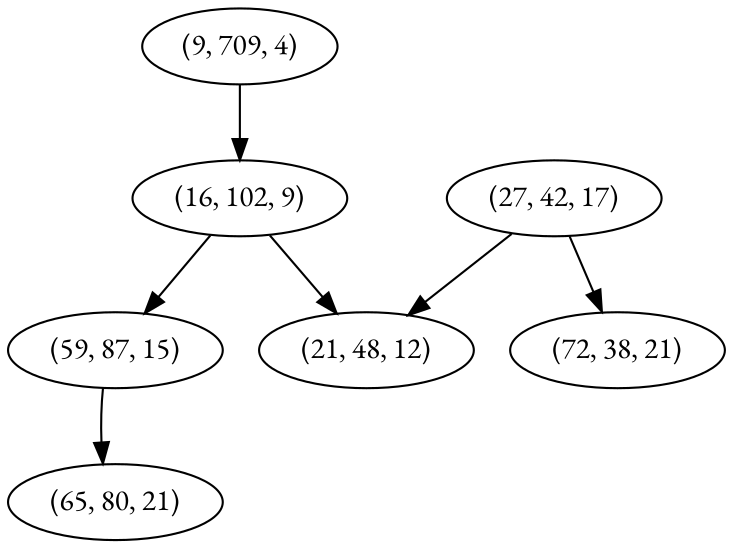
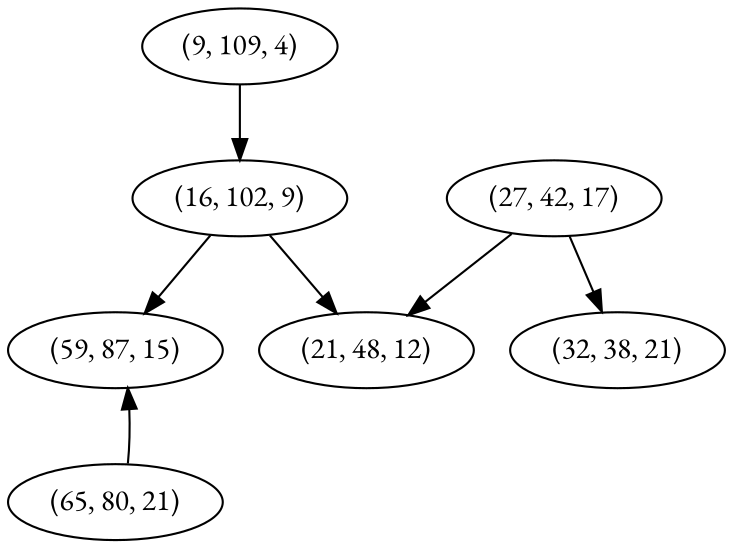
(240, 46) -> (240, 46)
(618, 350) -> (618, 350)
(101, 415) -> (130, 436)
